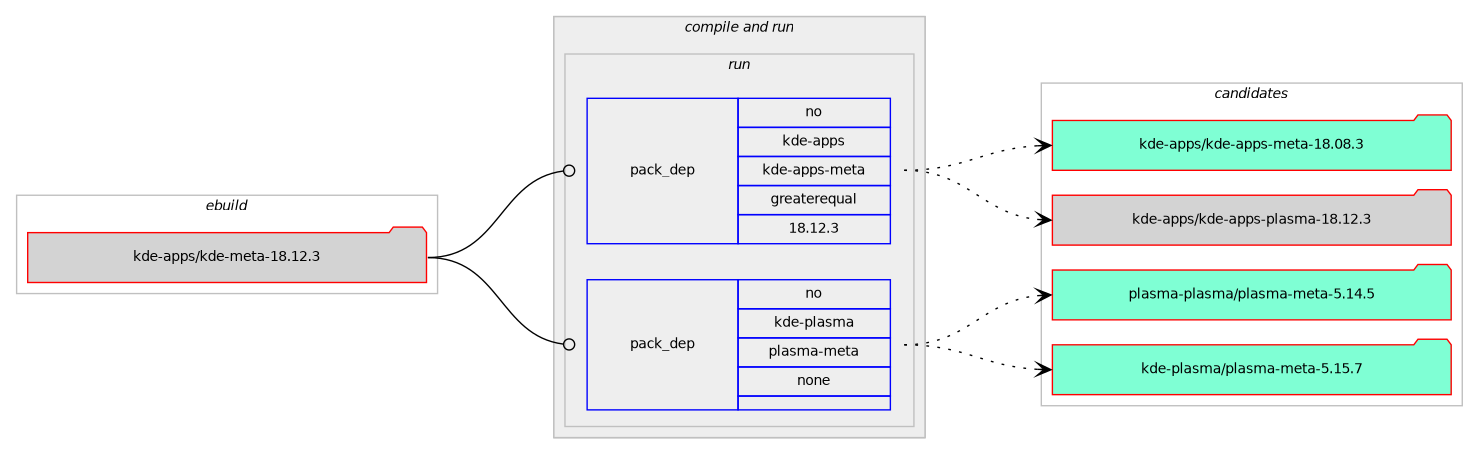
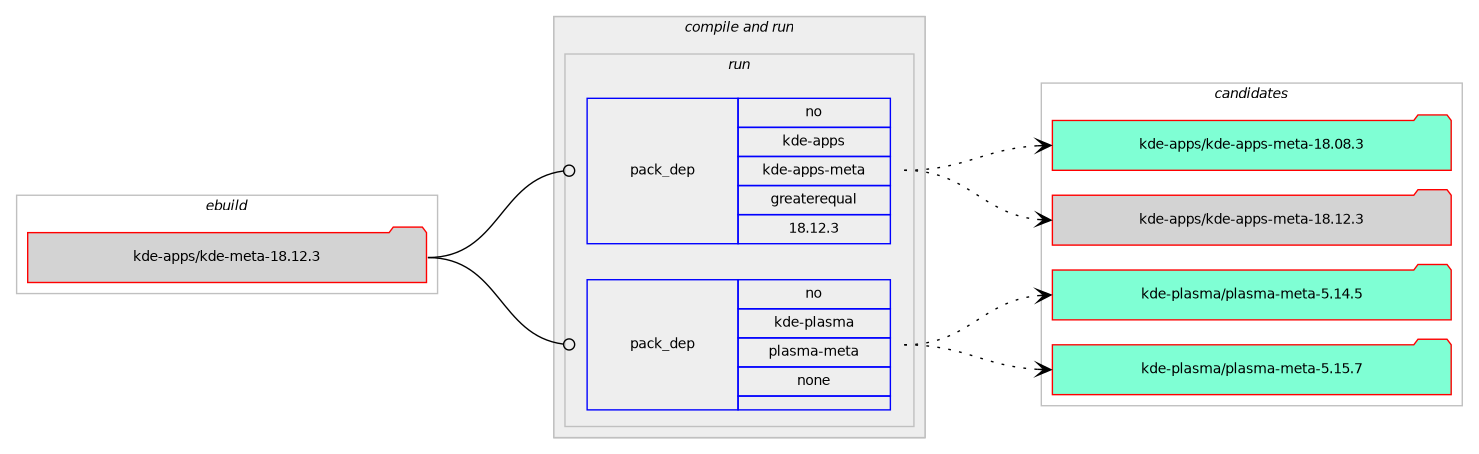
(1252, 220) -> (1252, 220)
(1252, 295) -> (1252, 295)
